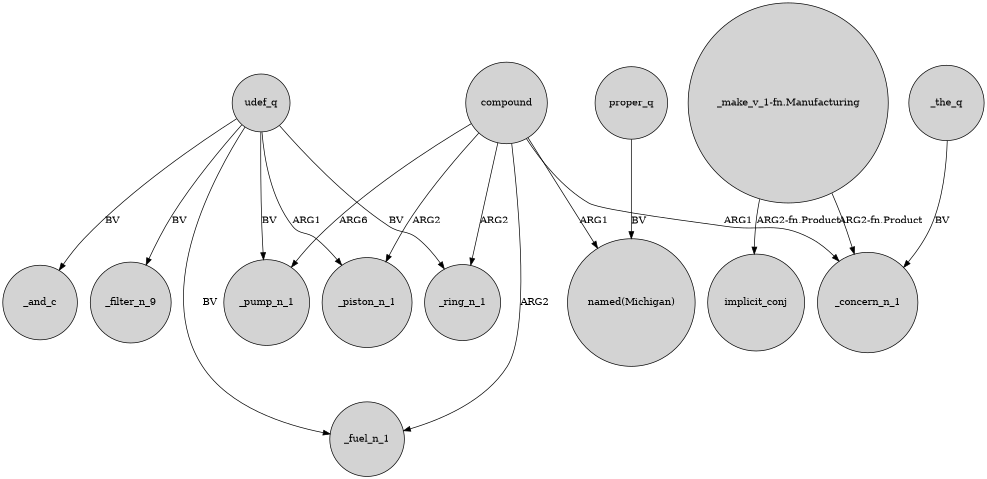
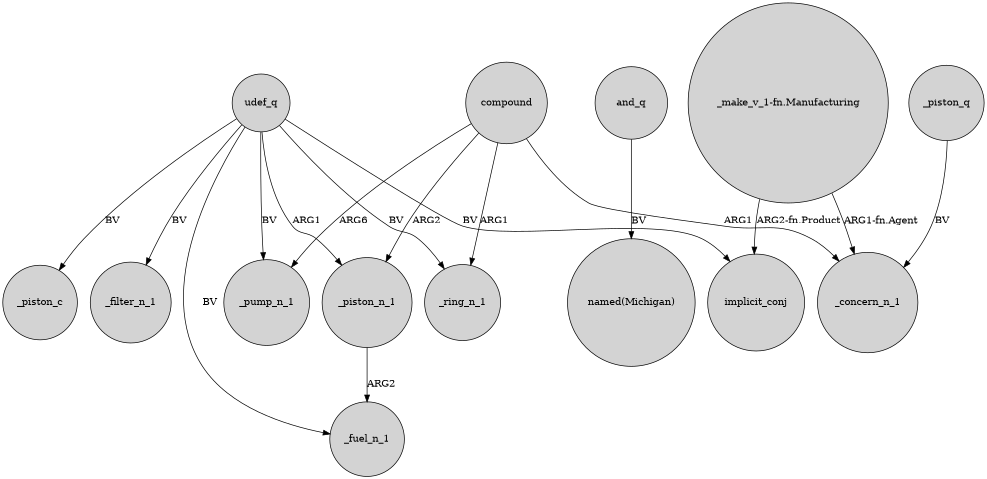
(631, 103) -> (631, 103)
(946, 103) -> (946, 103)
(561, 190) -> none
(494, 221) -> (494, 221)
(881, 221) -> (881, 221)
none -> (494, 231)
(40, 303) -> (40, 303)
(131, 303) -> (131, 303)
(519, 314) -> (367, 371)
